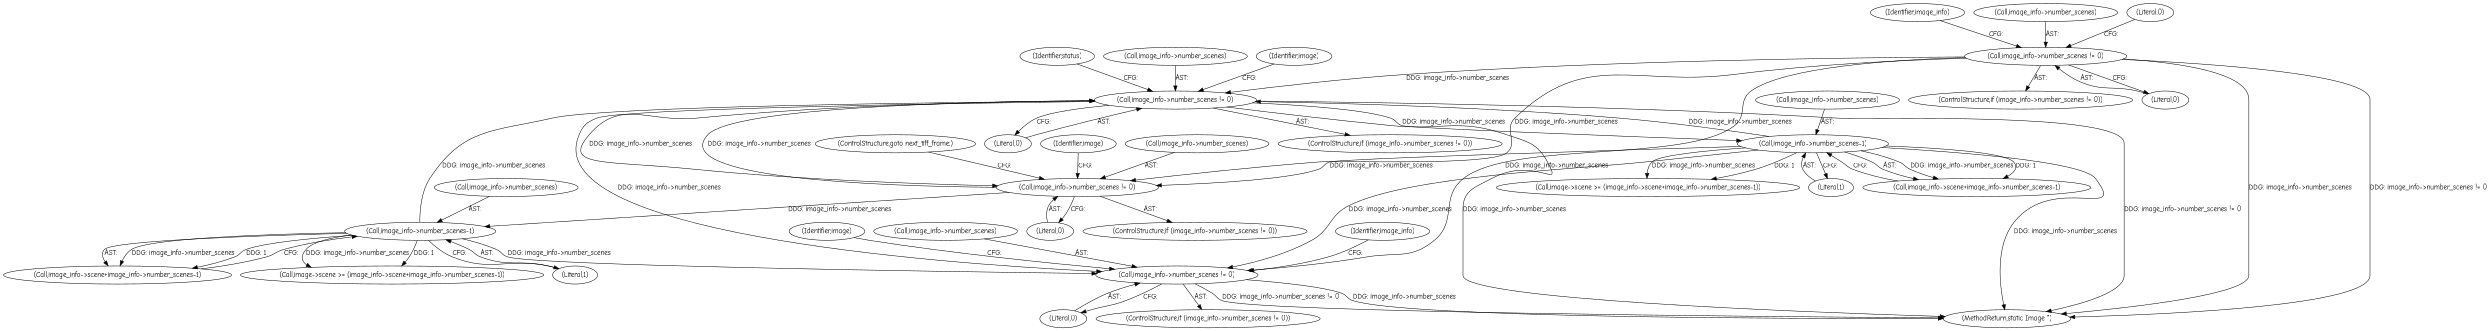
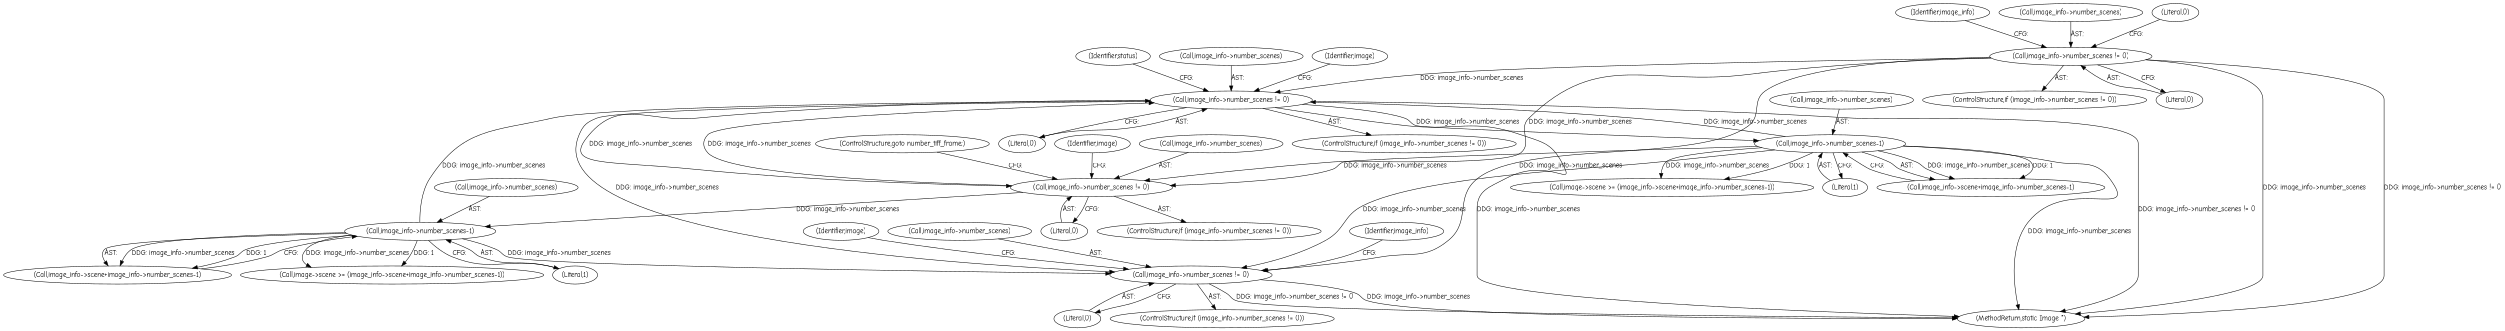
(895, 144) -> (902, 144)
